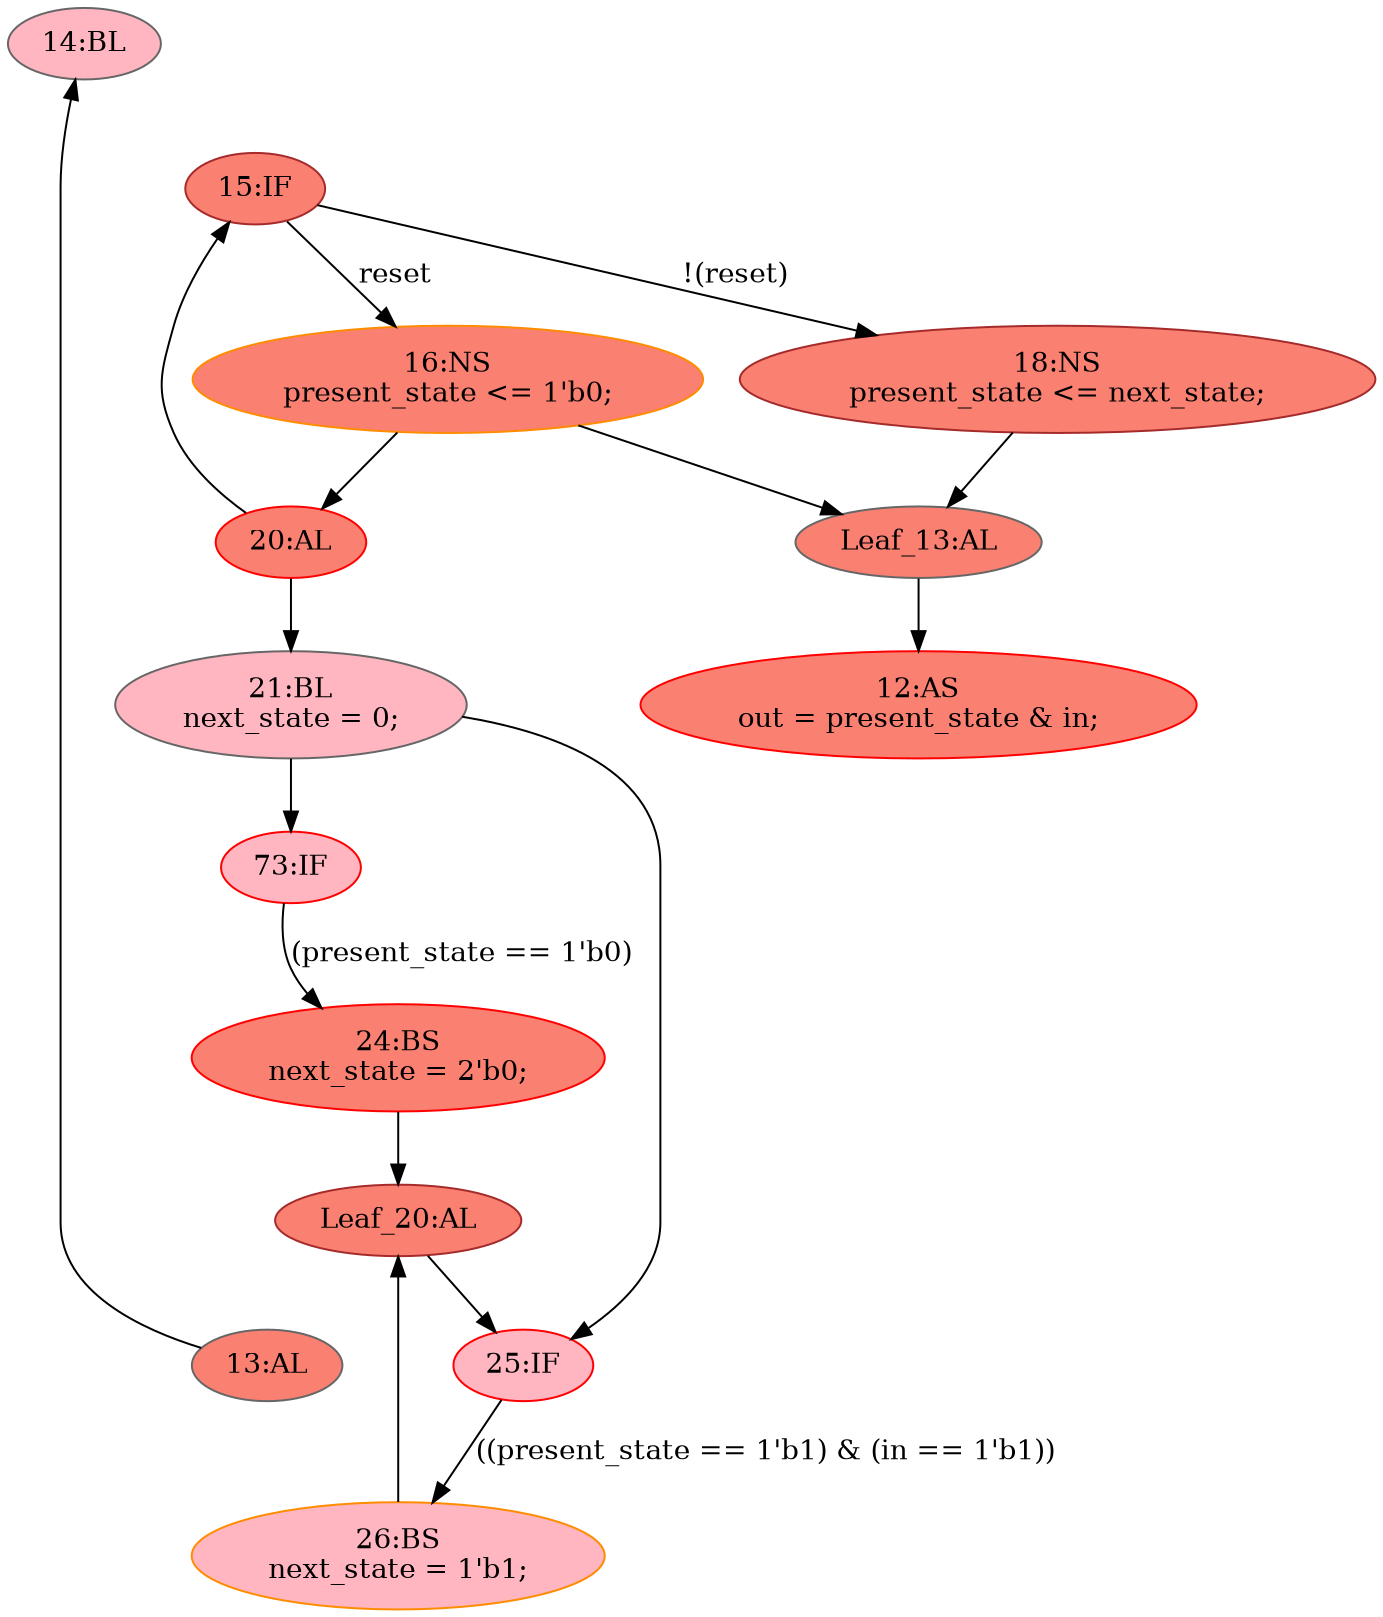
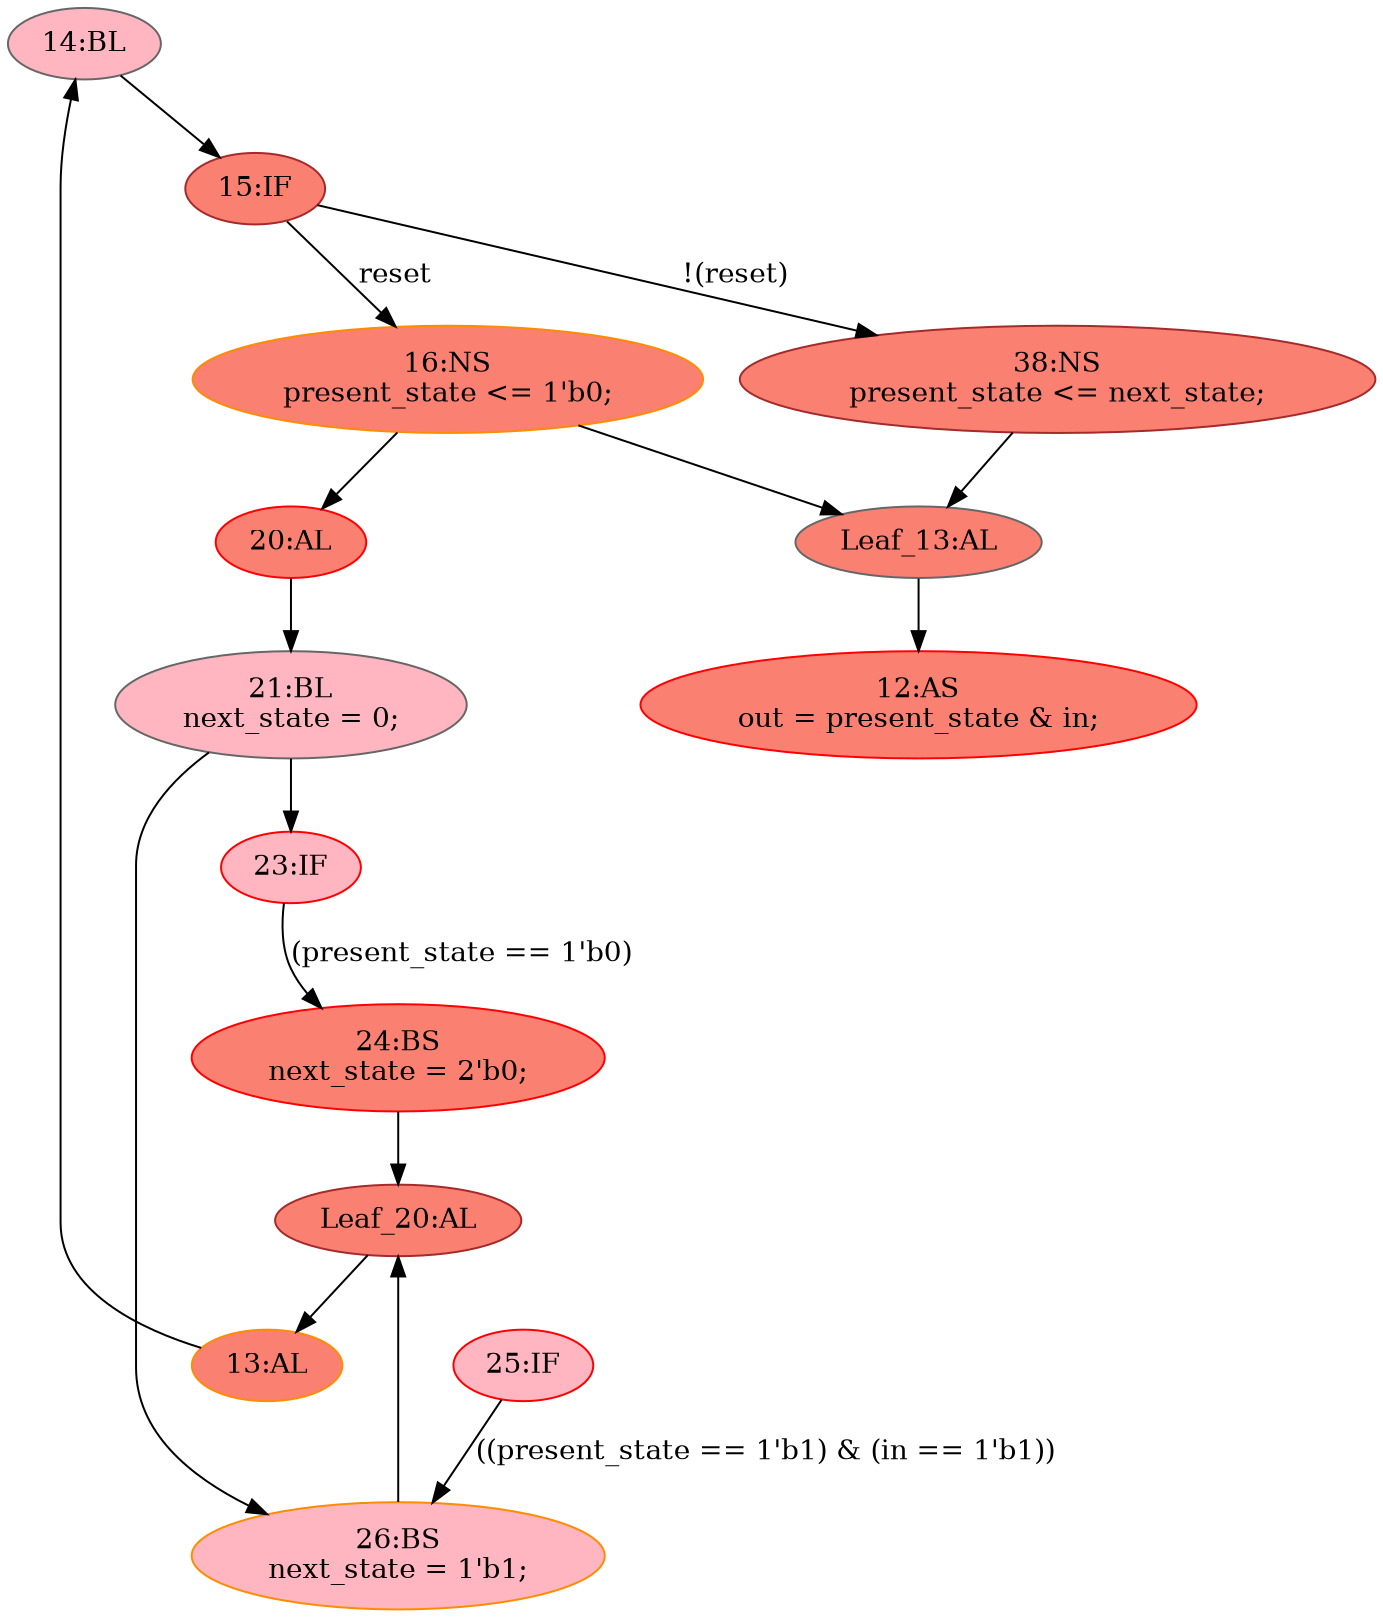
(1058, 379) -> (1058, 379)
(162, 385) -> (162, 110)
(291, 867) -> (291, 867)
(660, 975) -> (136, 1141)
(455, 1286) -> (339, 1286)
(267, 1365) -> (267, 1365)
